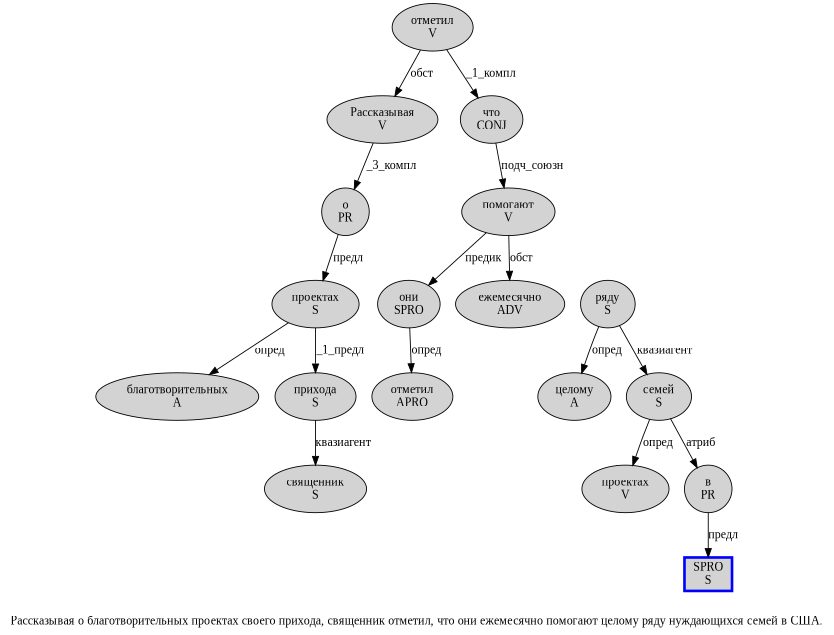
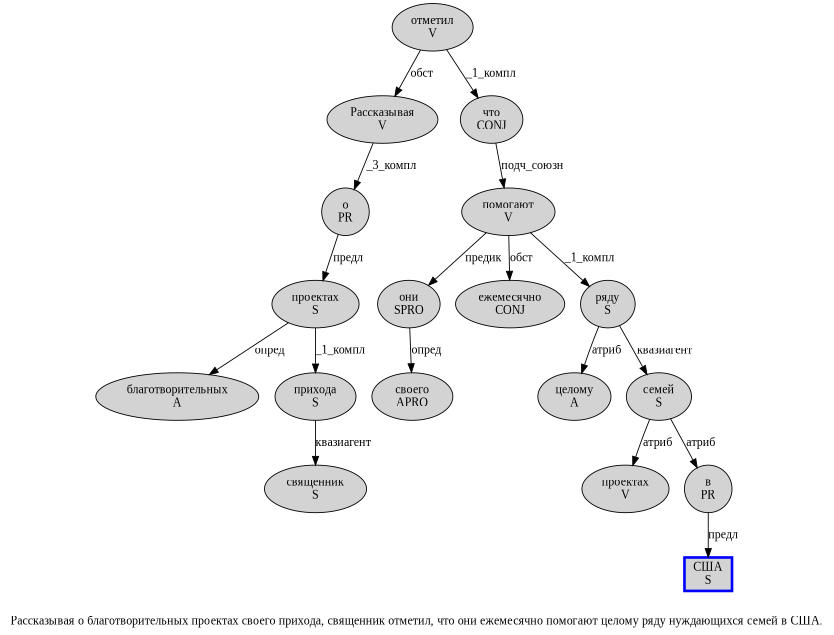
none -> (557, 257)
(510, 304) -> (510, 304)
(341, 350) -> (341, 350)
(607, 350) -> (607, 350)
(412, 397) -> (412, 397)
(658, 443) -> (658, 443)
(708, 574) -> (708, 574)
